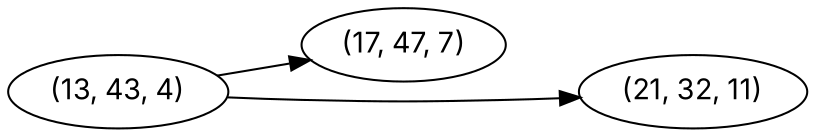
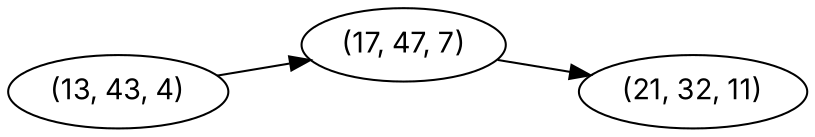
(394, 101) -> (534, 66)
